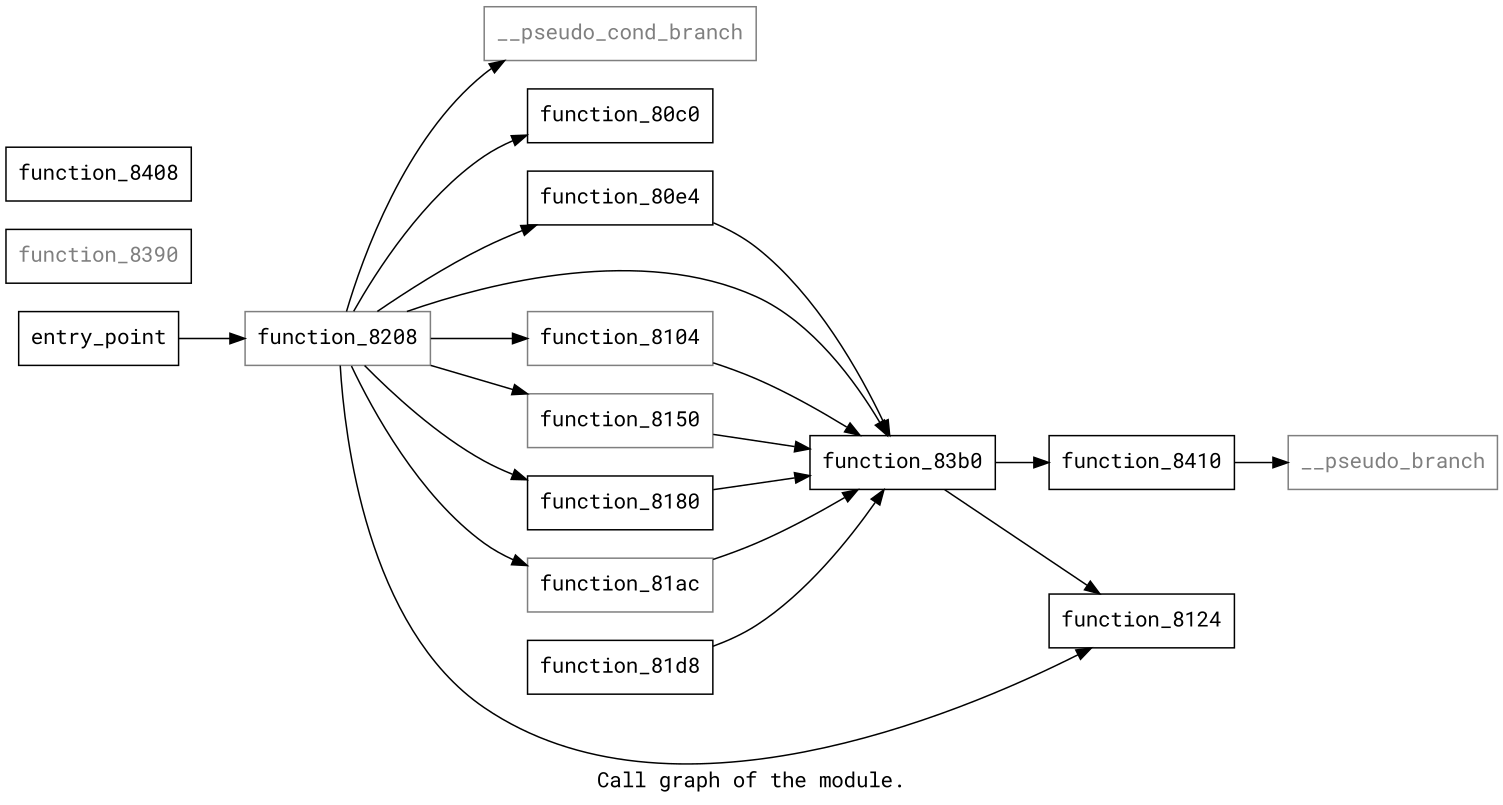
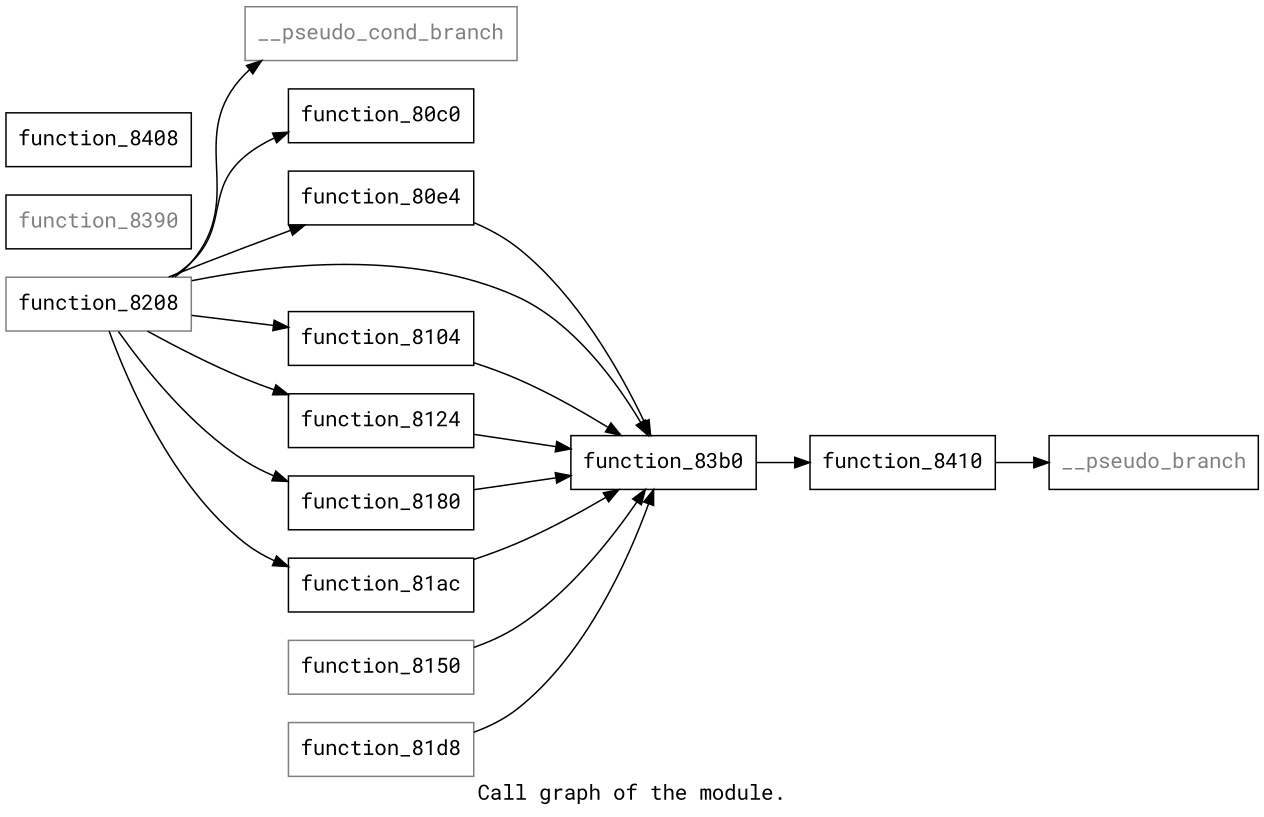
(99, 338) -> none
(620, 338) -> (381, 338)
(472, 378) -> none
(1393, 463) -> (1154, 463)
(1016, 537) -> (515, 440)
(620, 585) -> (381, 585)
(620, 667) -> (381, 749)
